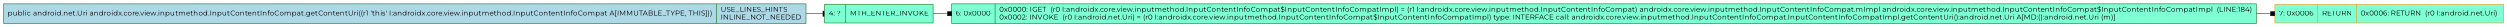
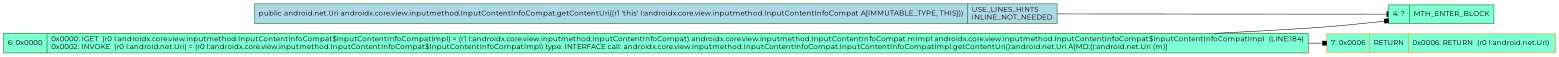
(889, 13) -> (1452, 14)
(940, 14) -> (1299, 29)
